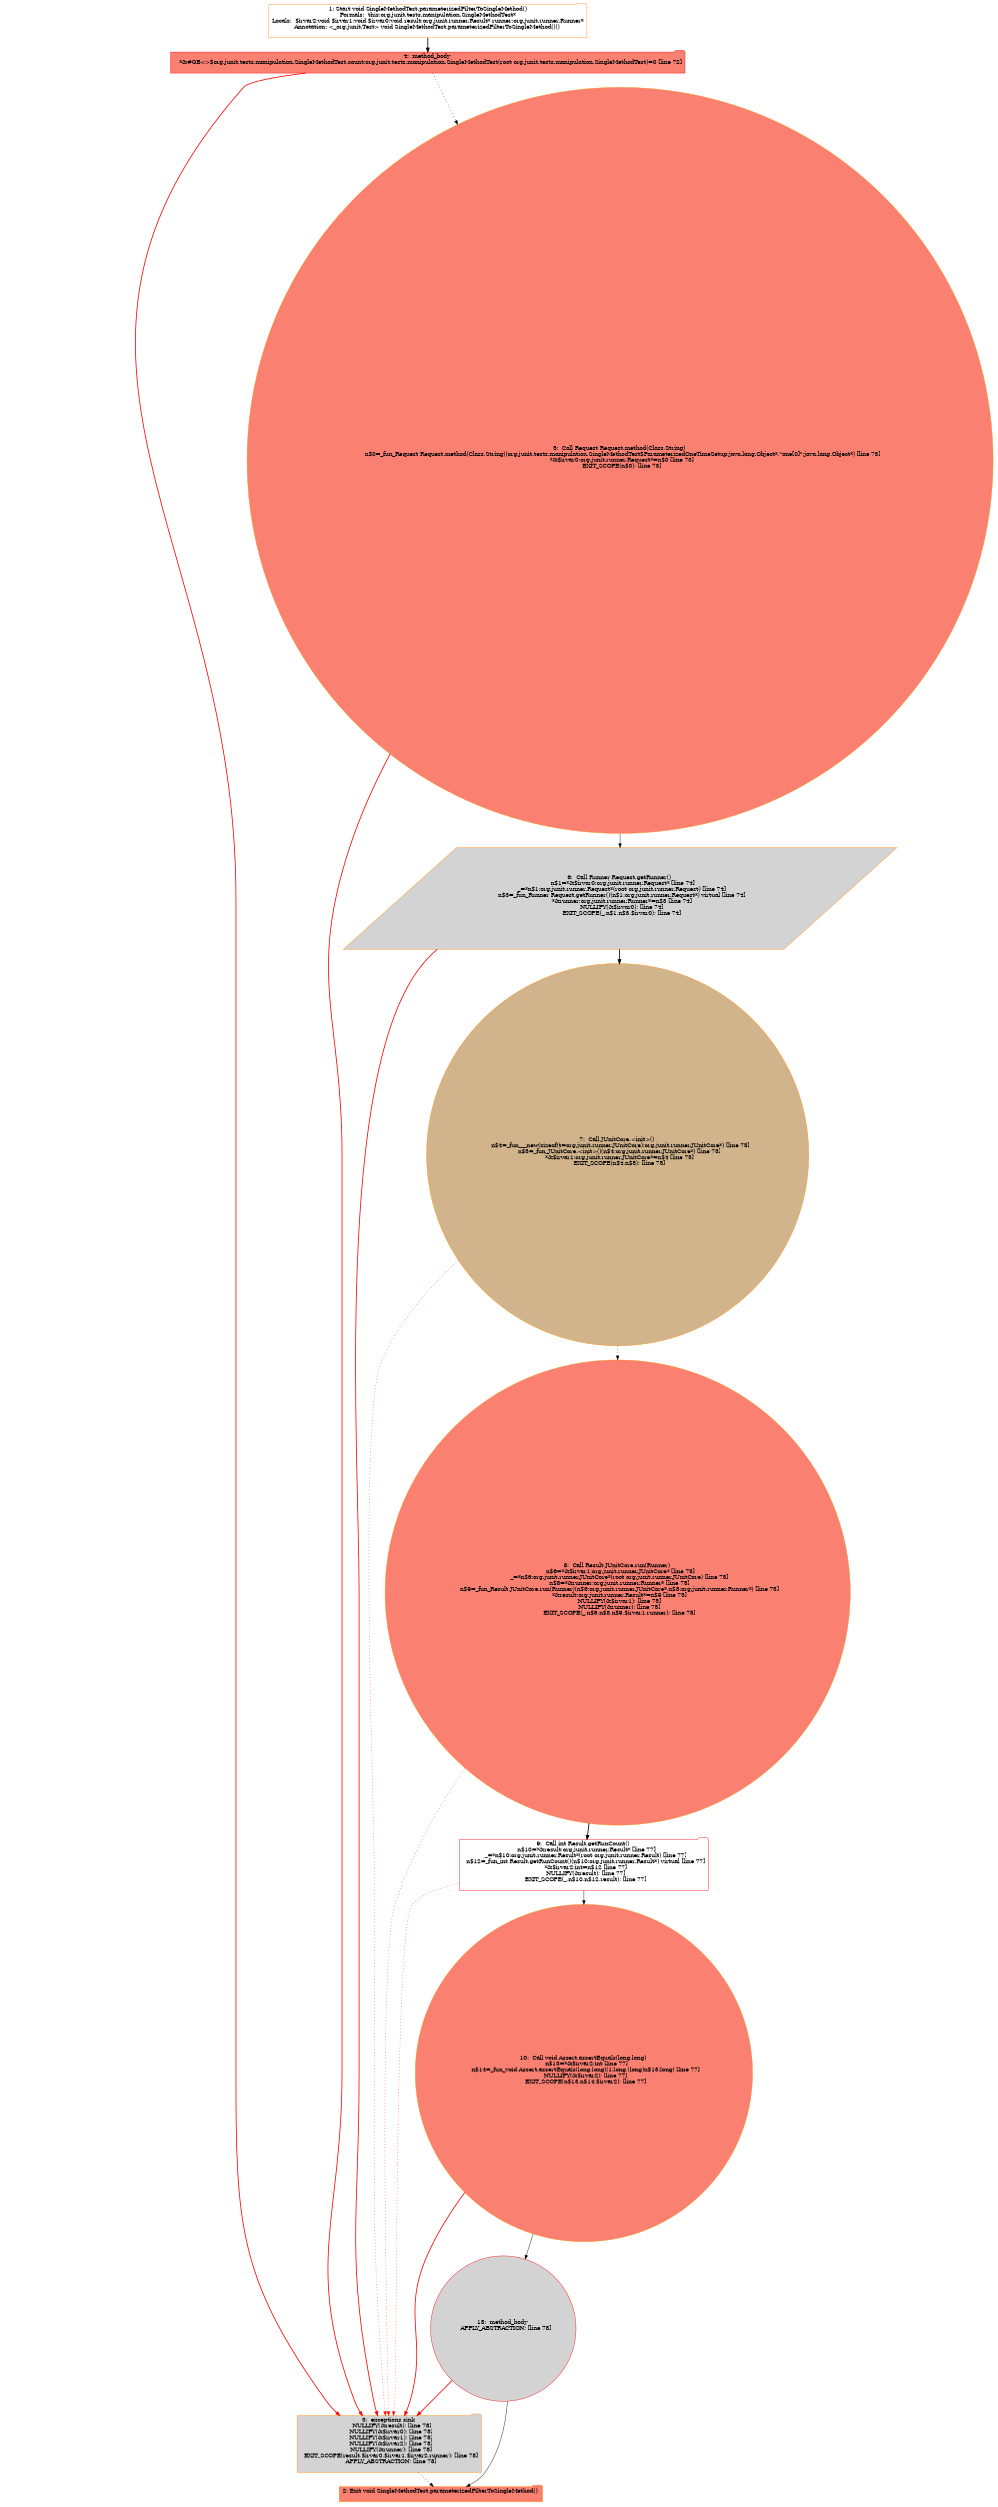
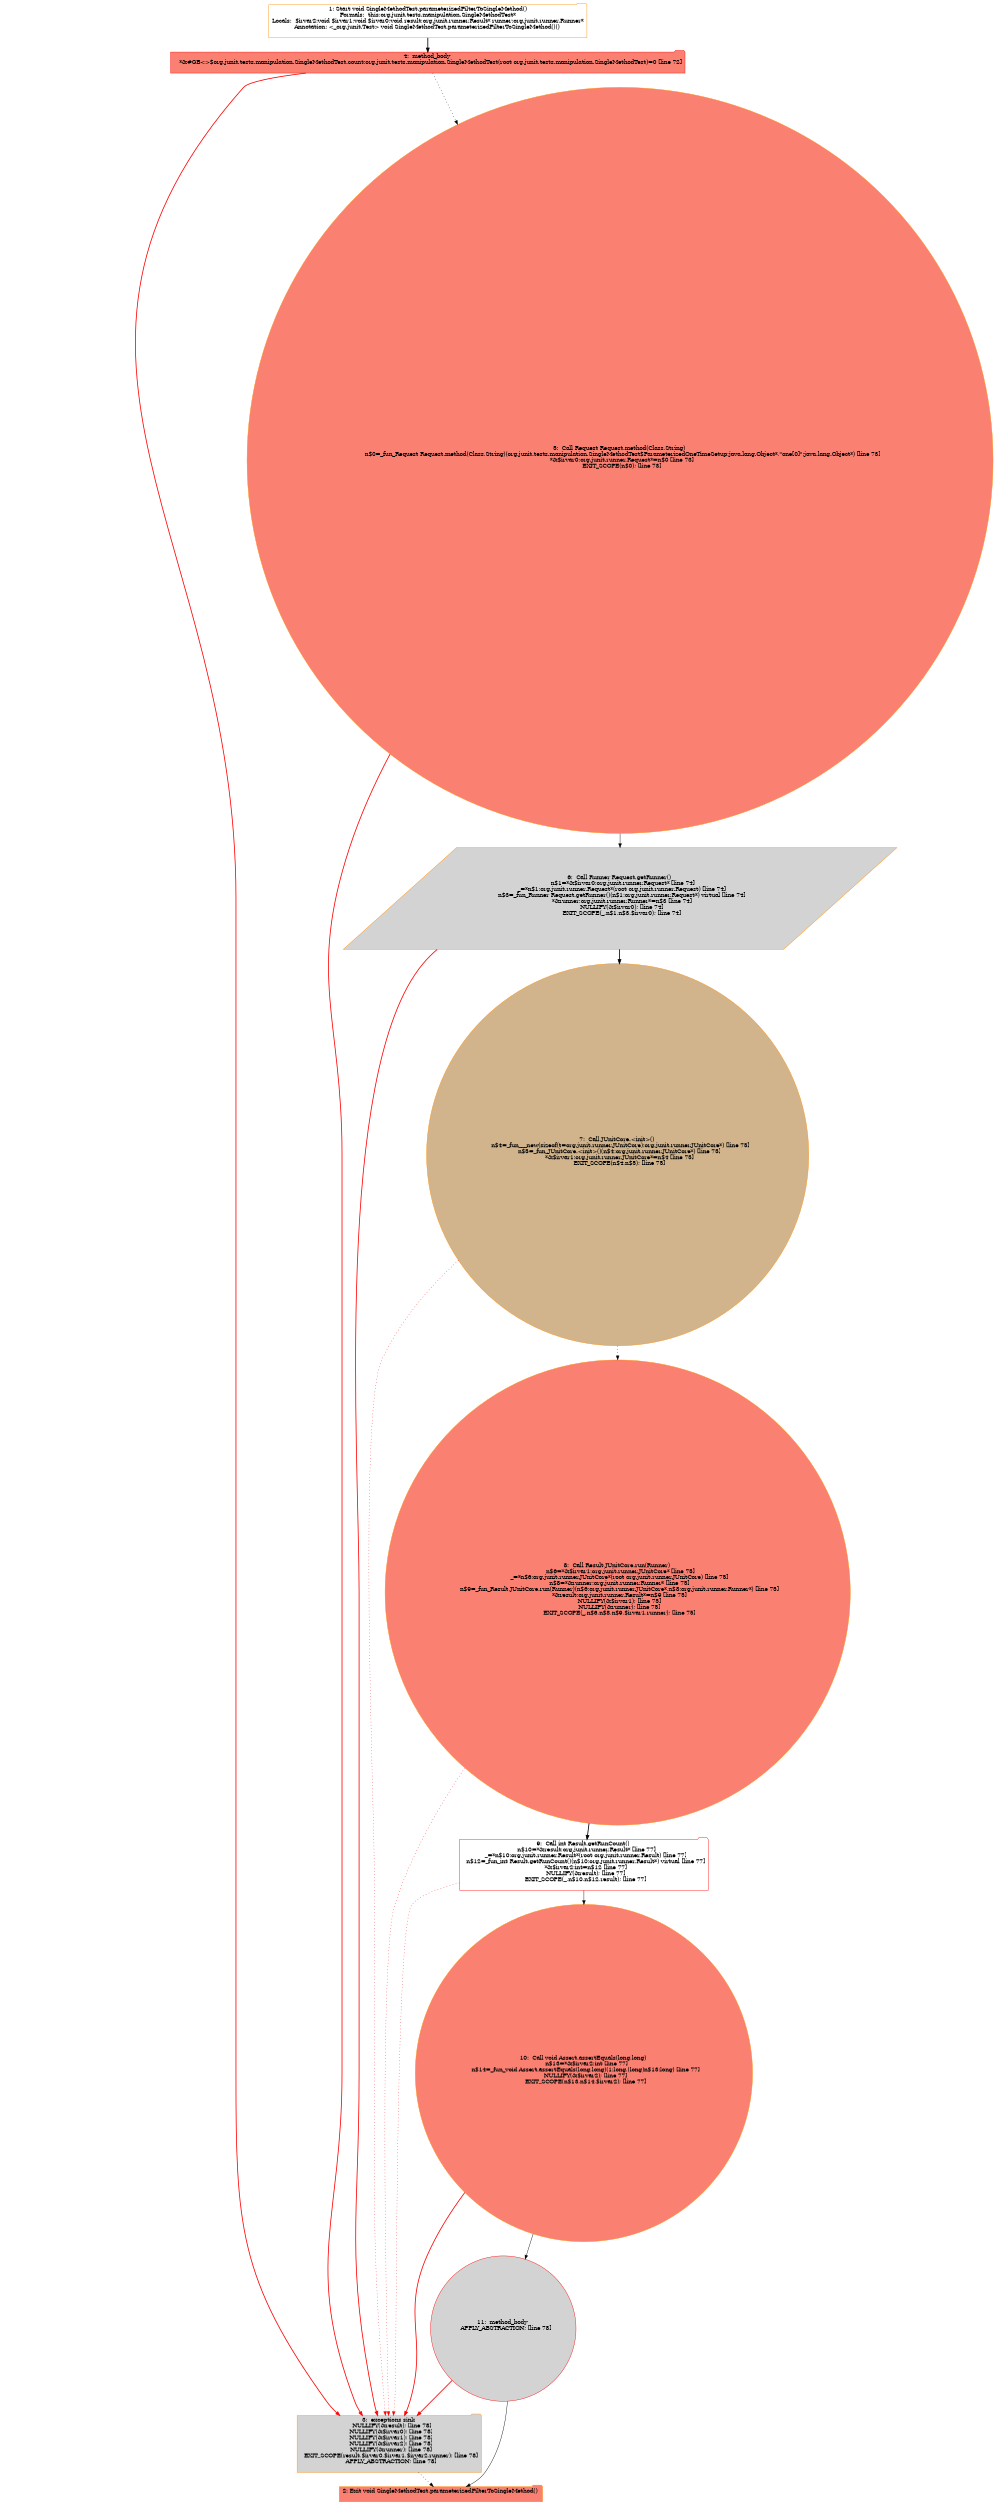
(503, 2329) -> (503, 2329)
